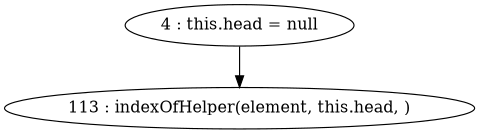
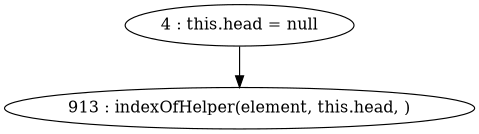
(240, 108) -> (240, 108)
